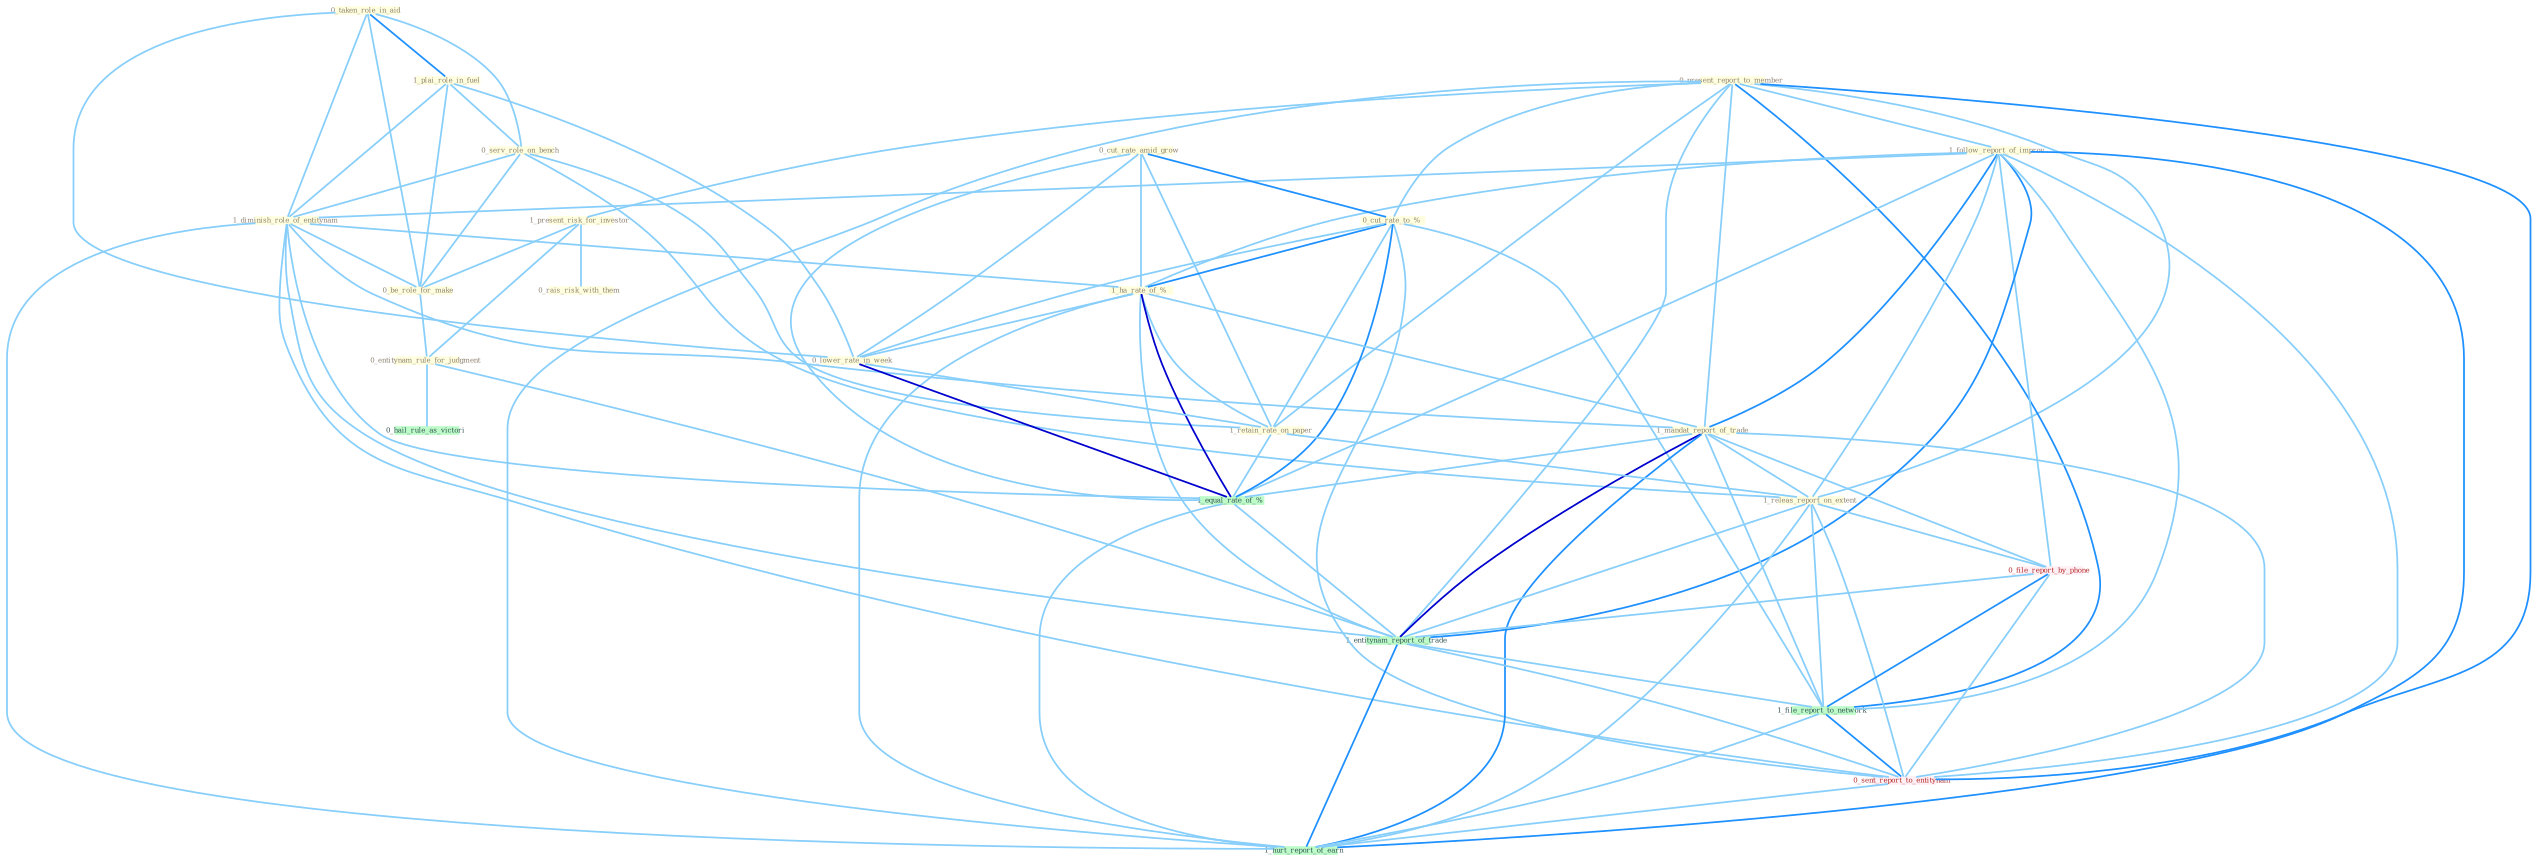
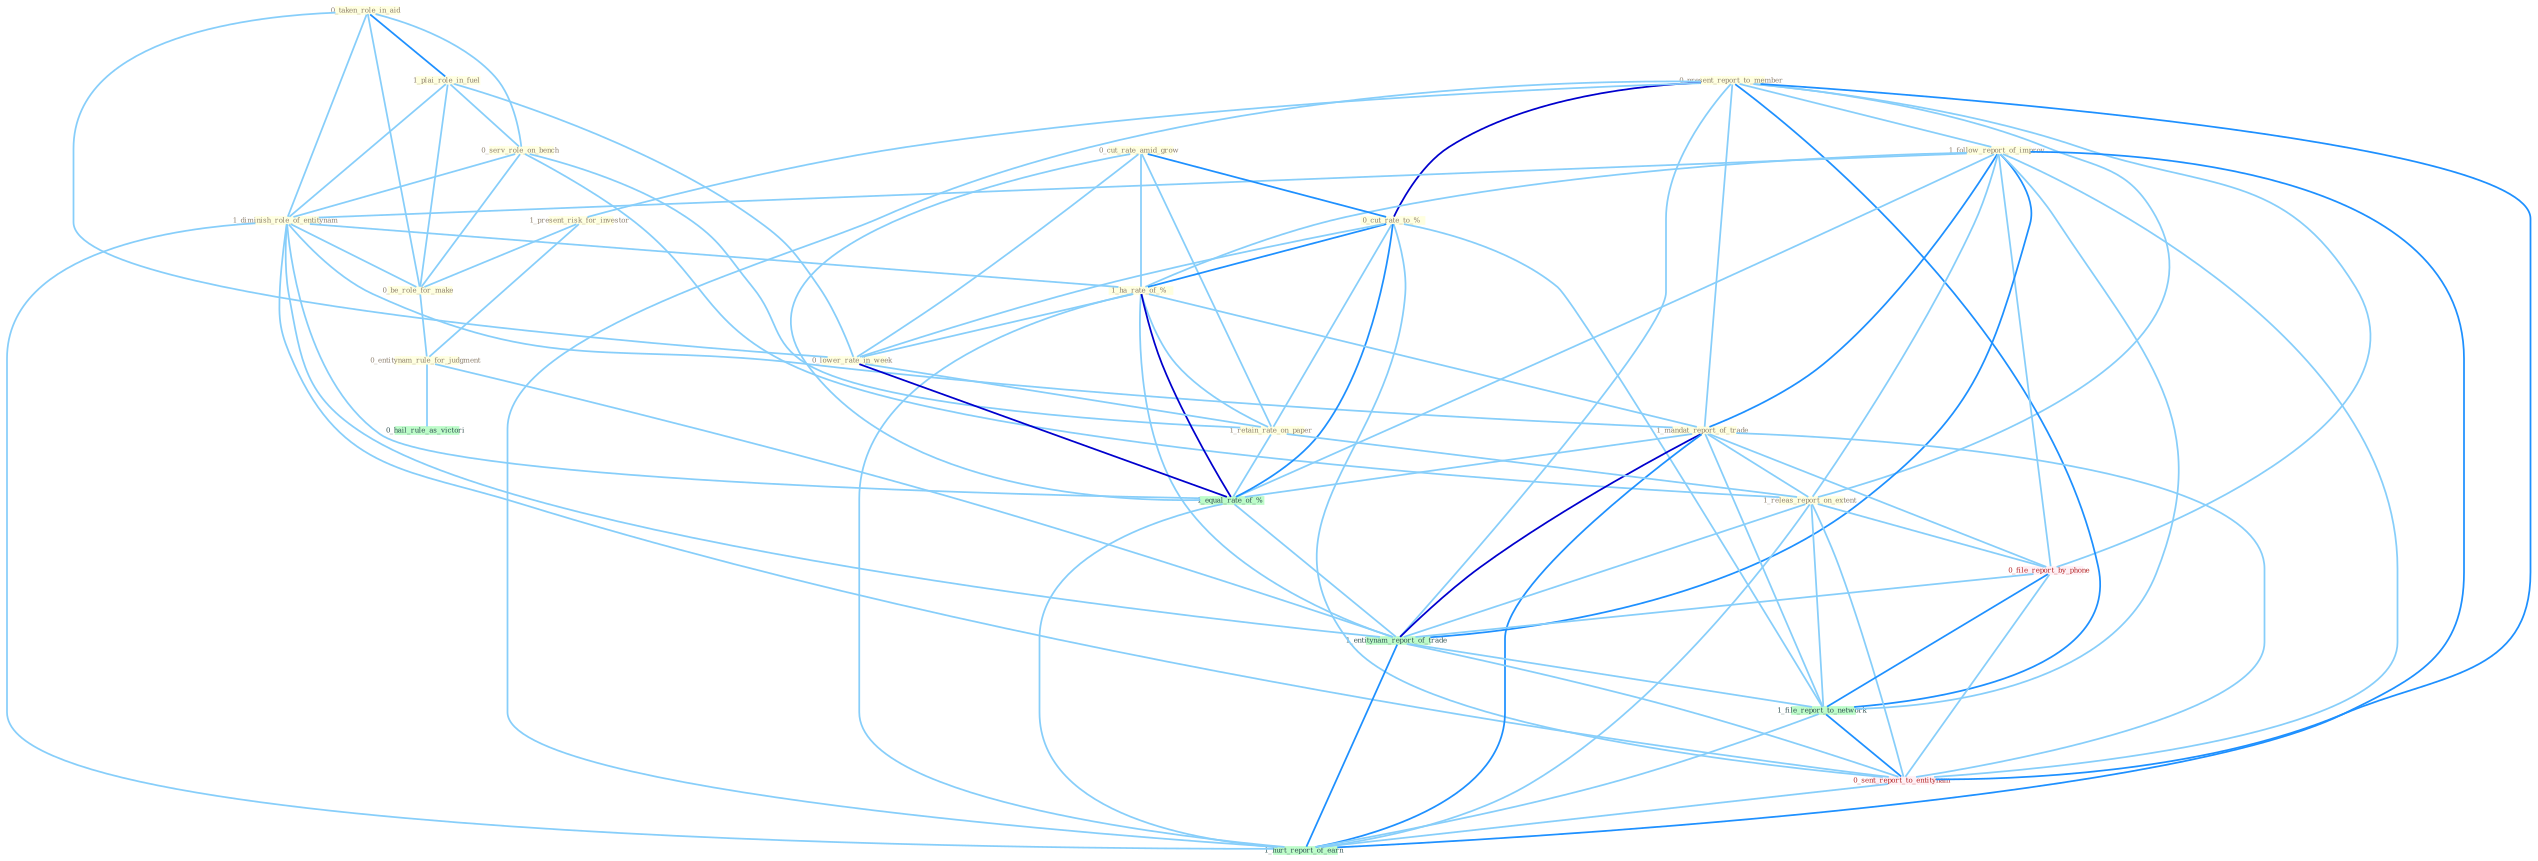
(1528, 112) -> (1528, 112)
(1512, 244) -> (2290, 216)
(581, 290) -> none
